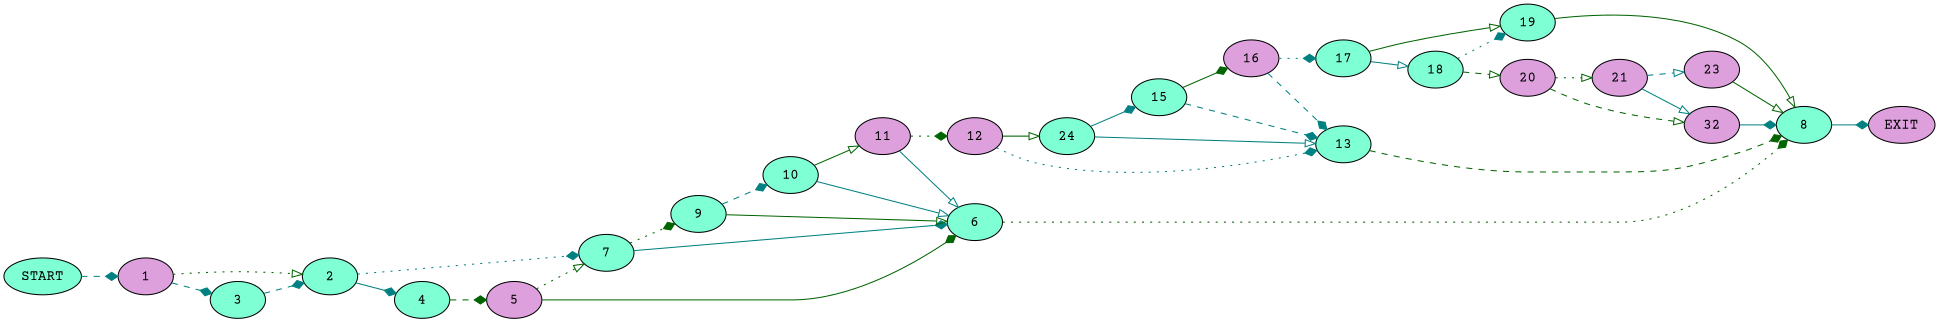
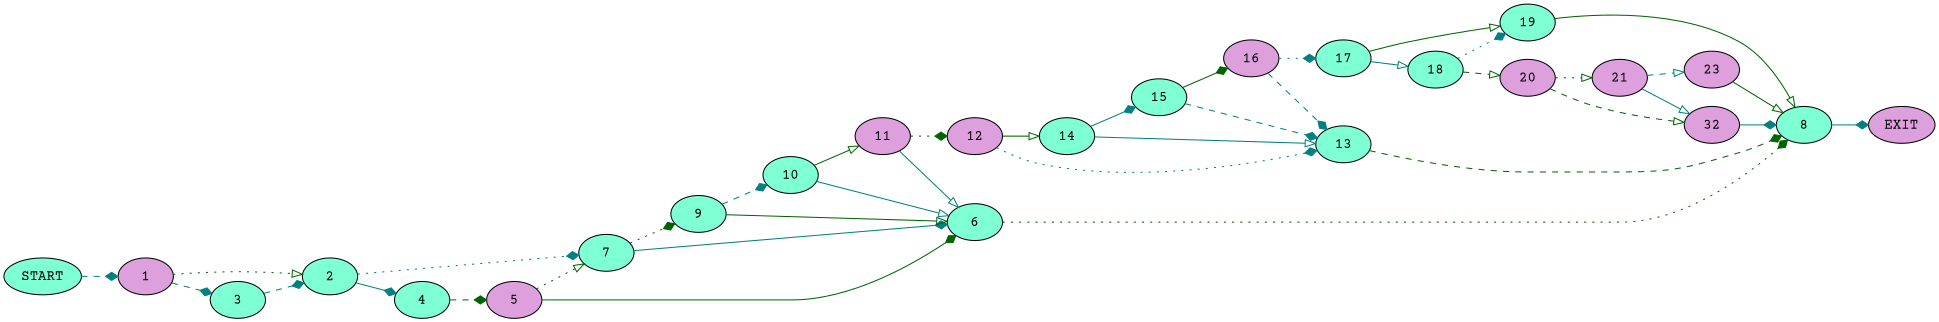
(1067, 136) -> (1067, 136)
